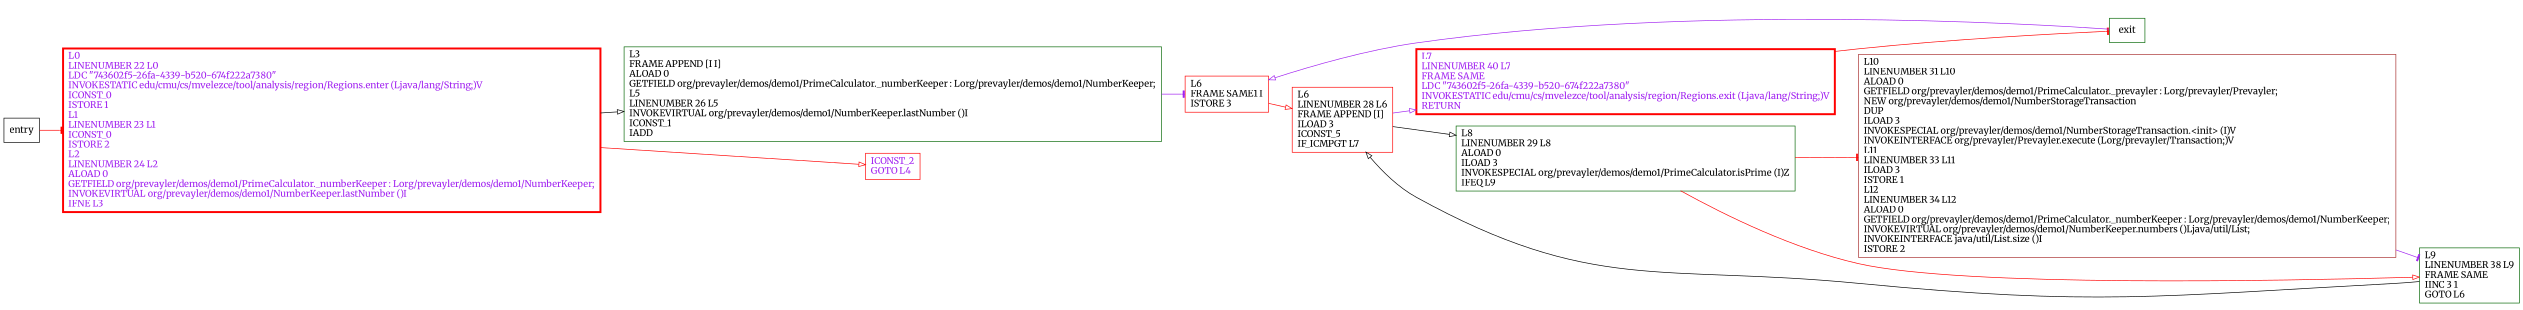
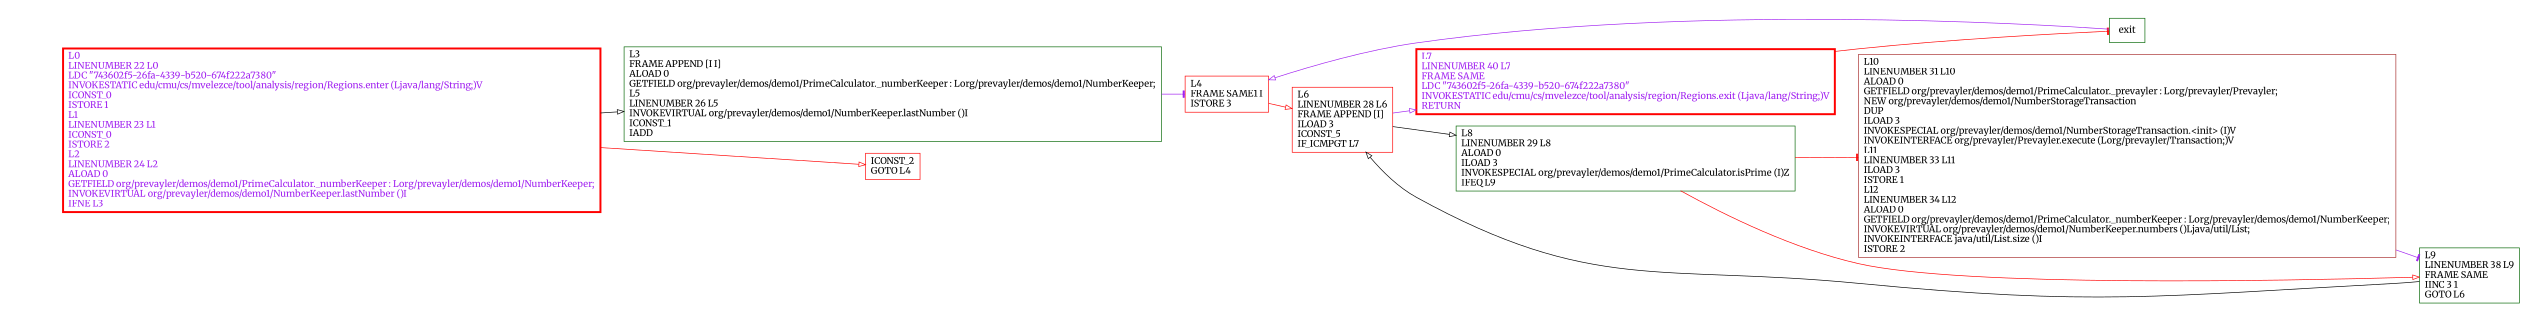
(1227, 94) -> (1227, 94)
(22, 130) -> none
(893, 166) -> (893, 166)
